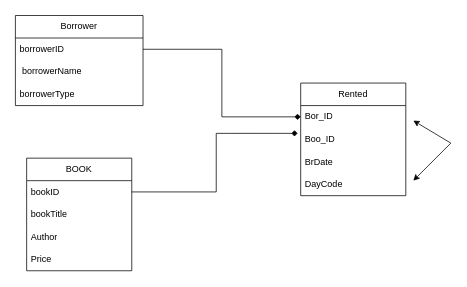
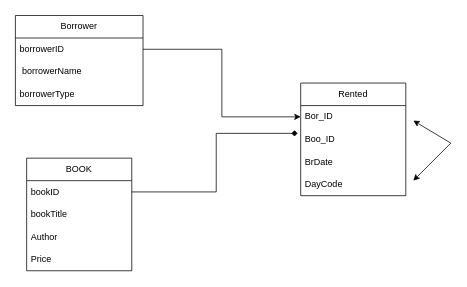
(293, 117) -> (294, 117)
